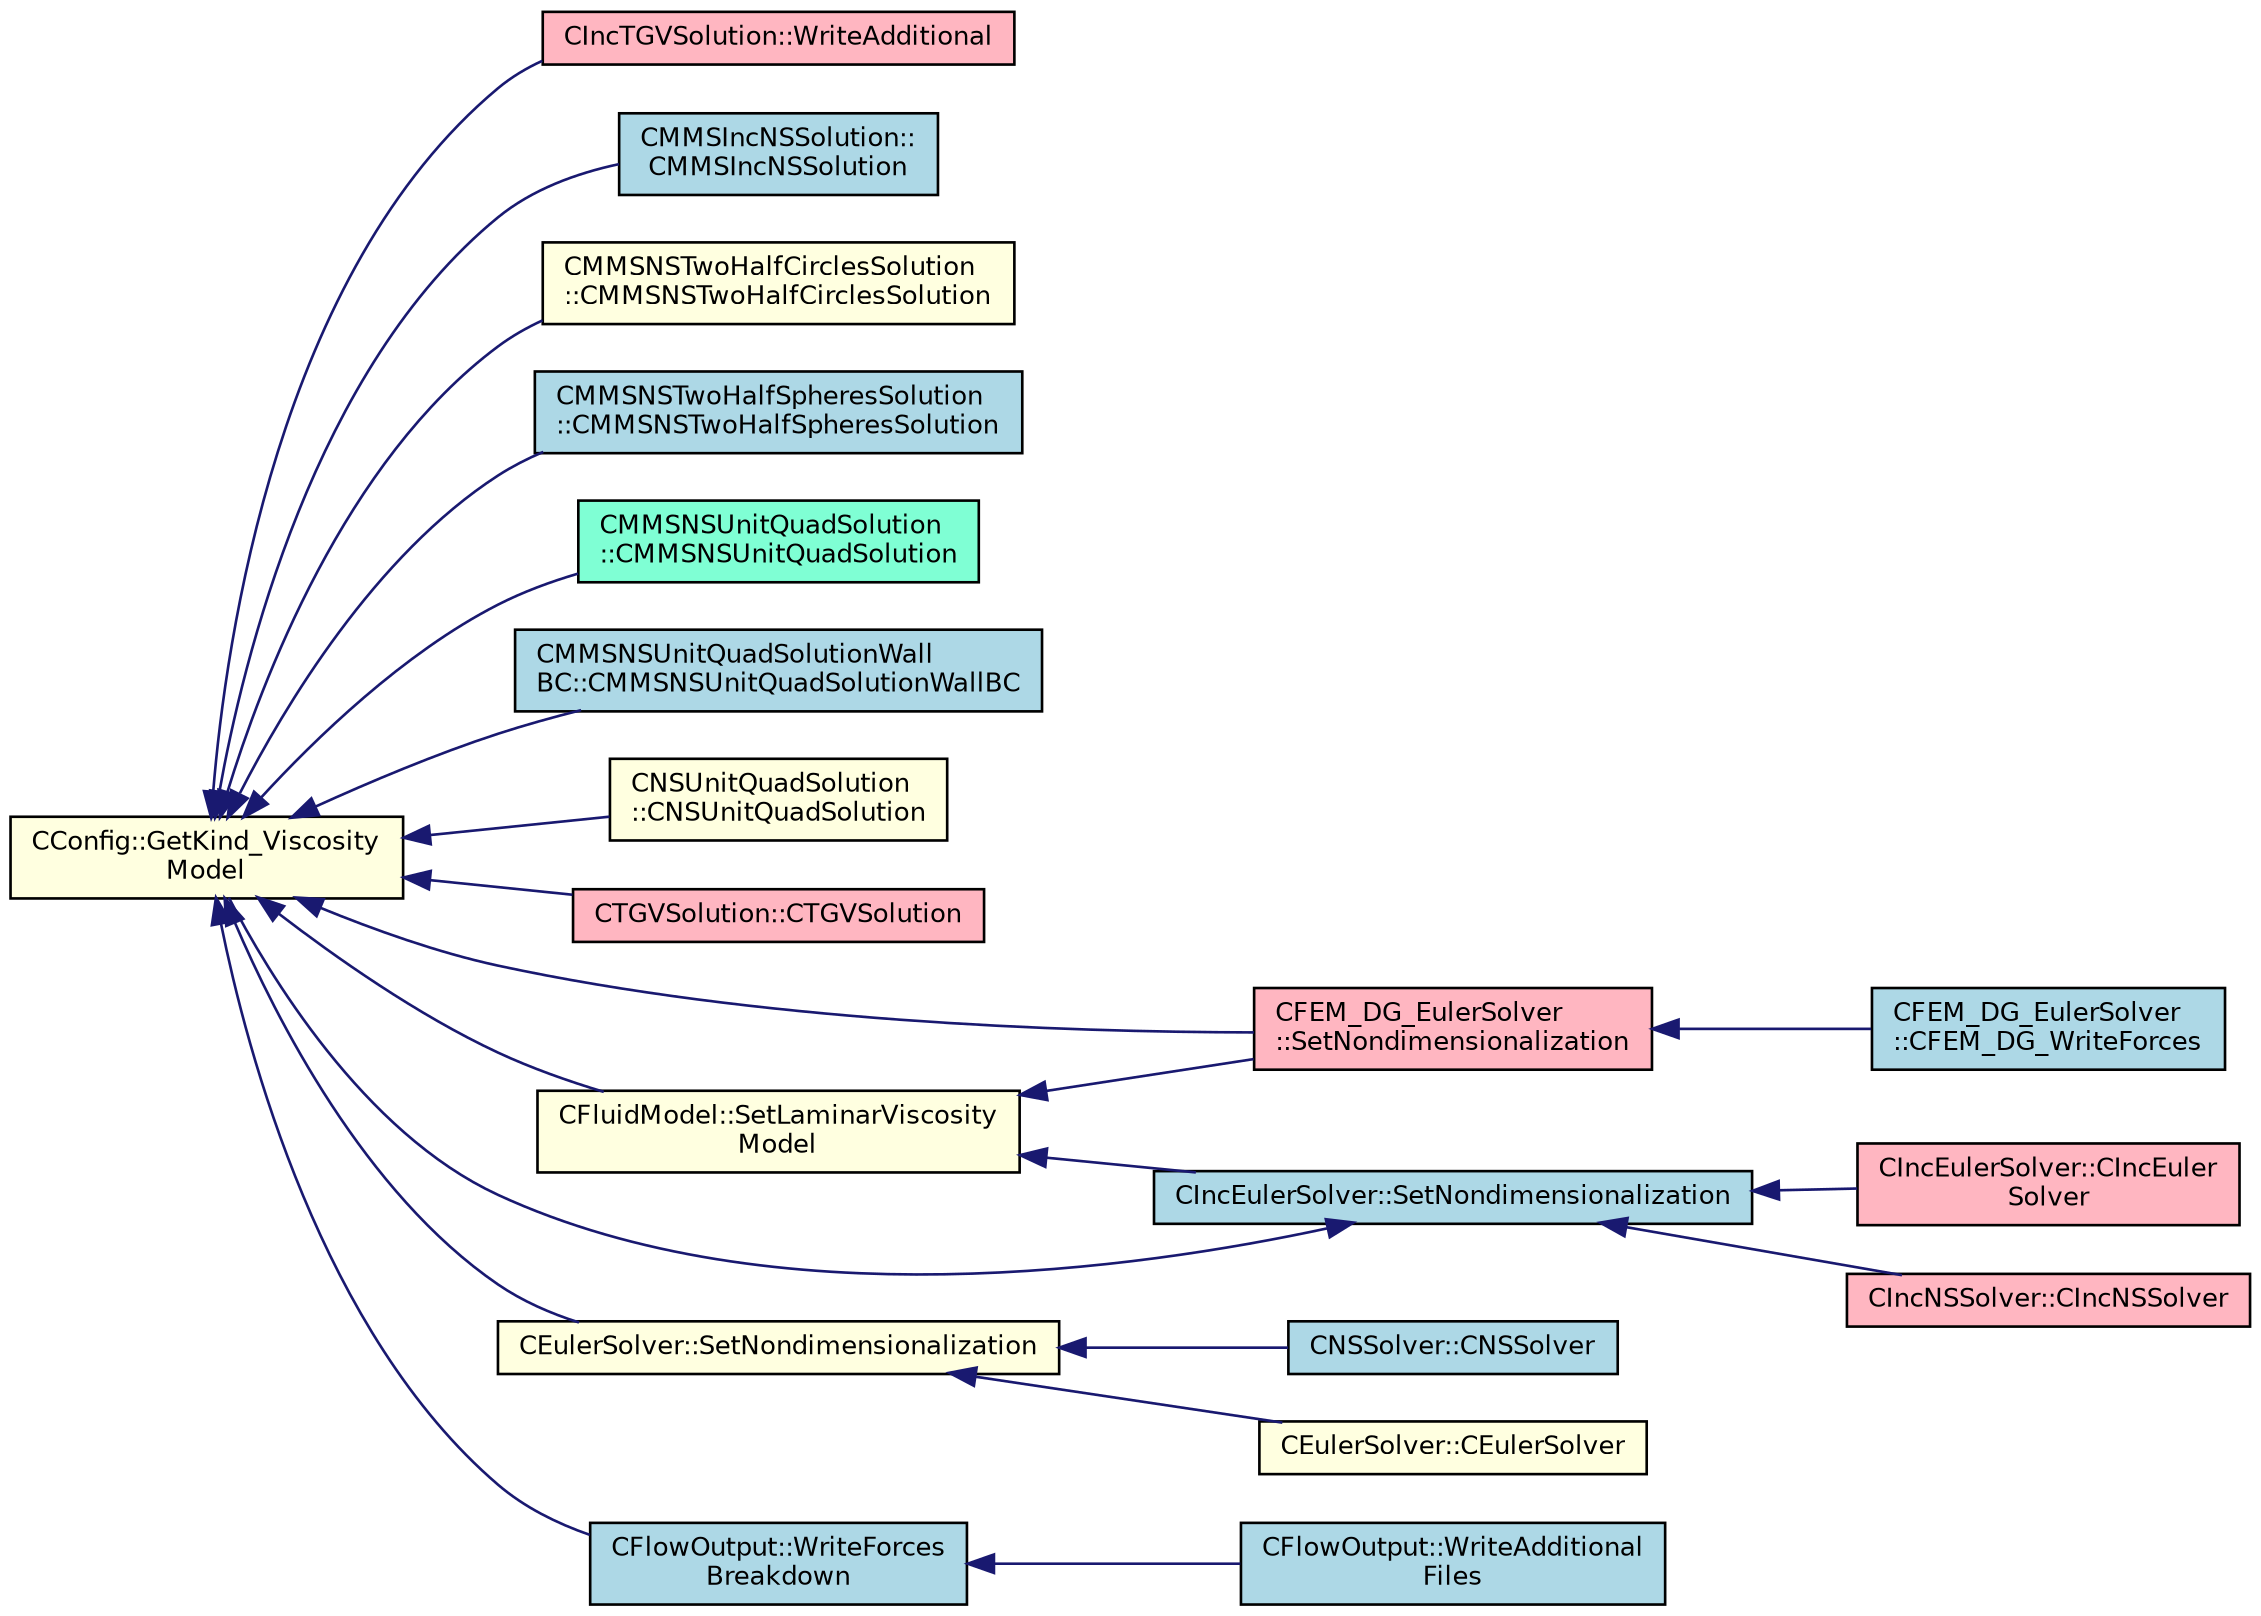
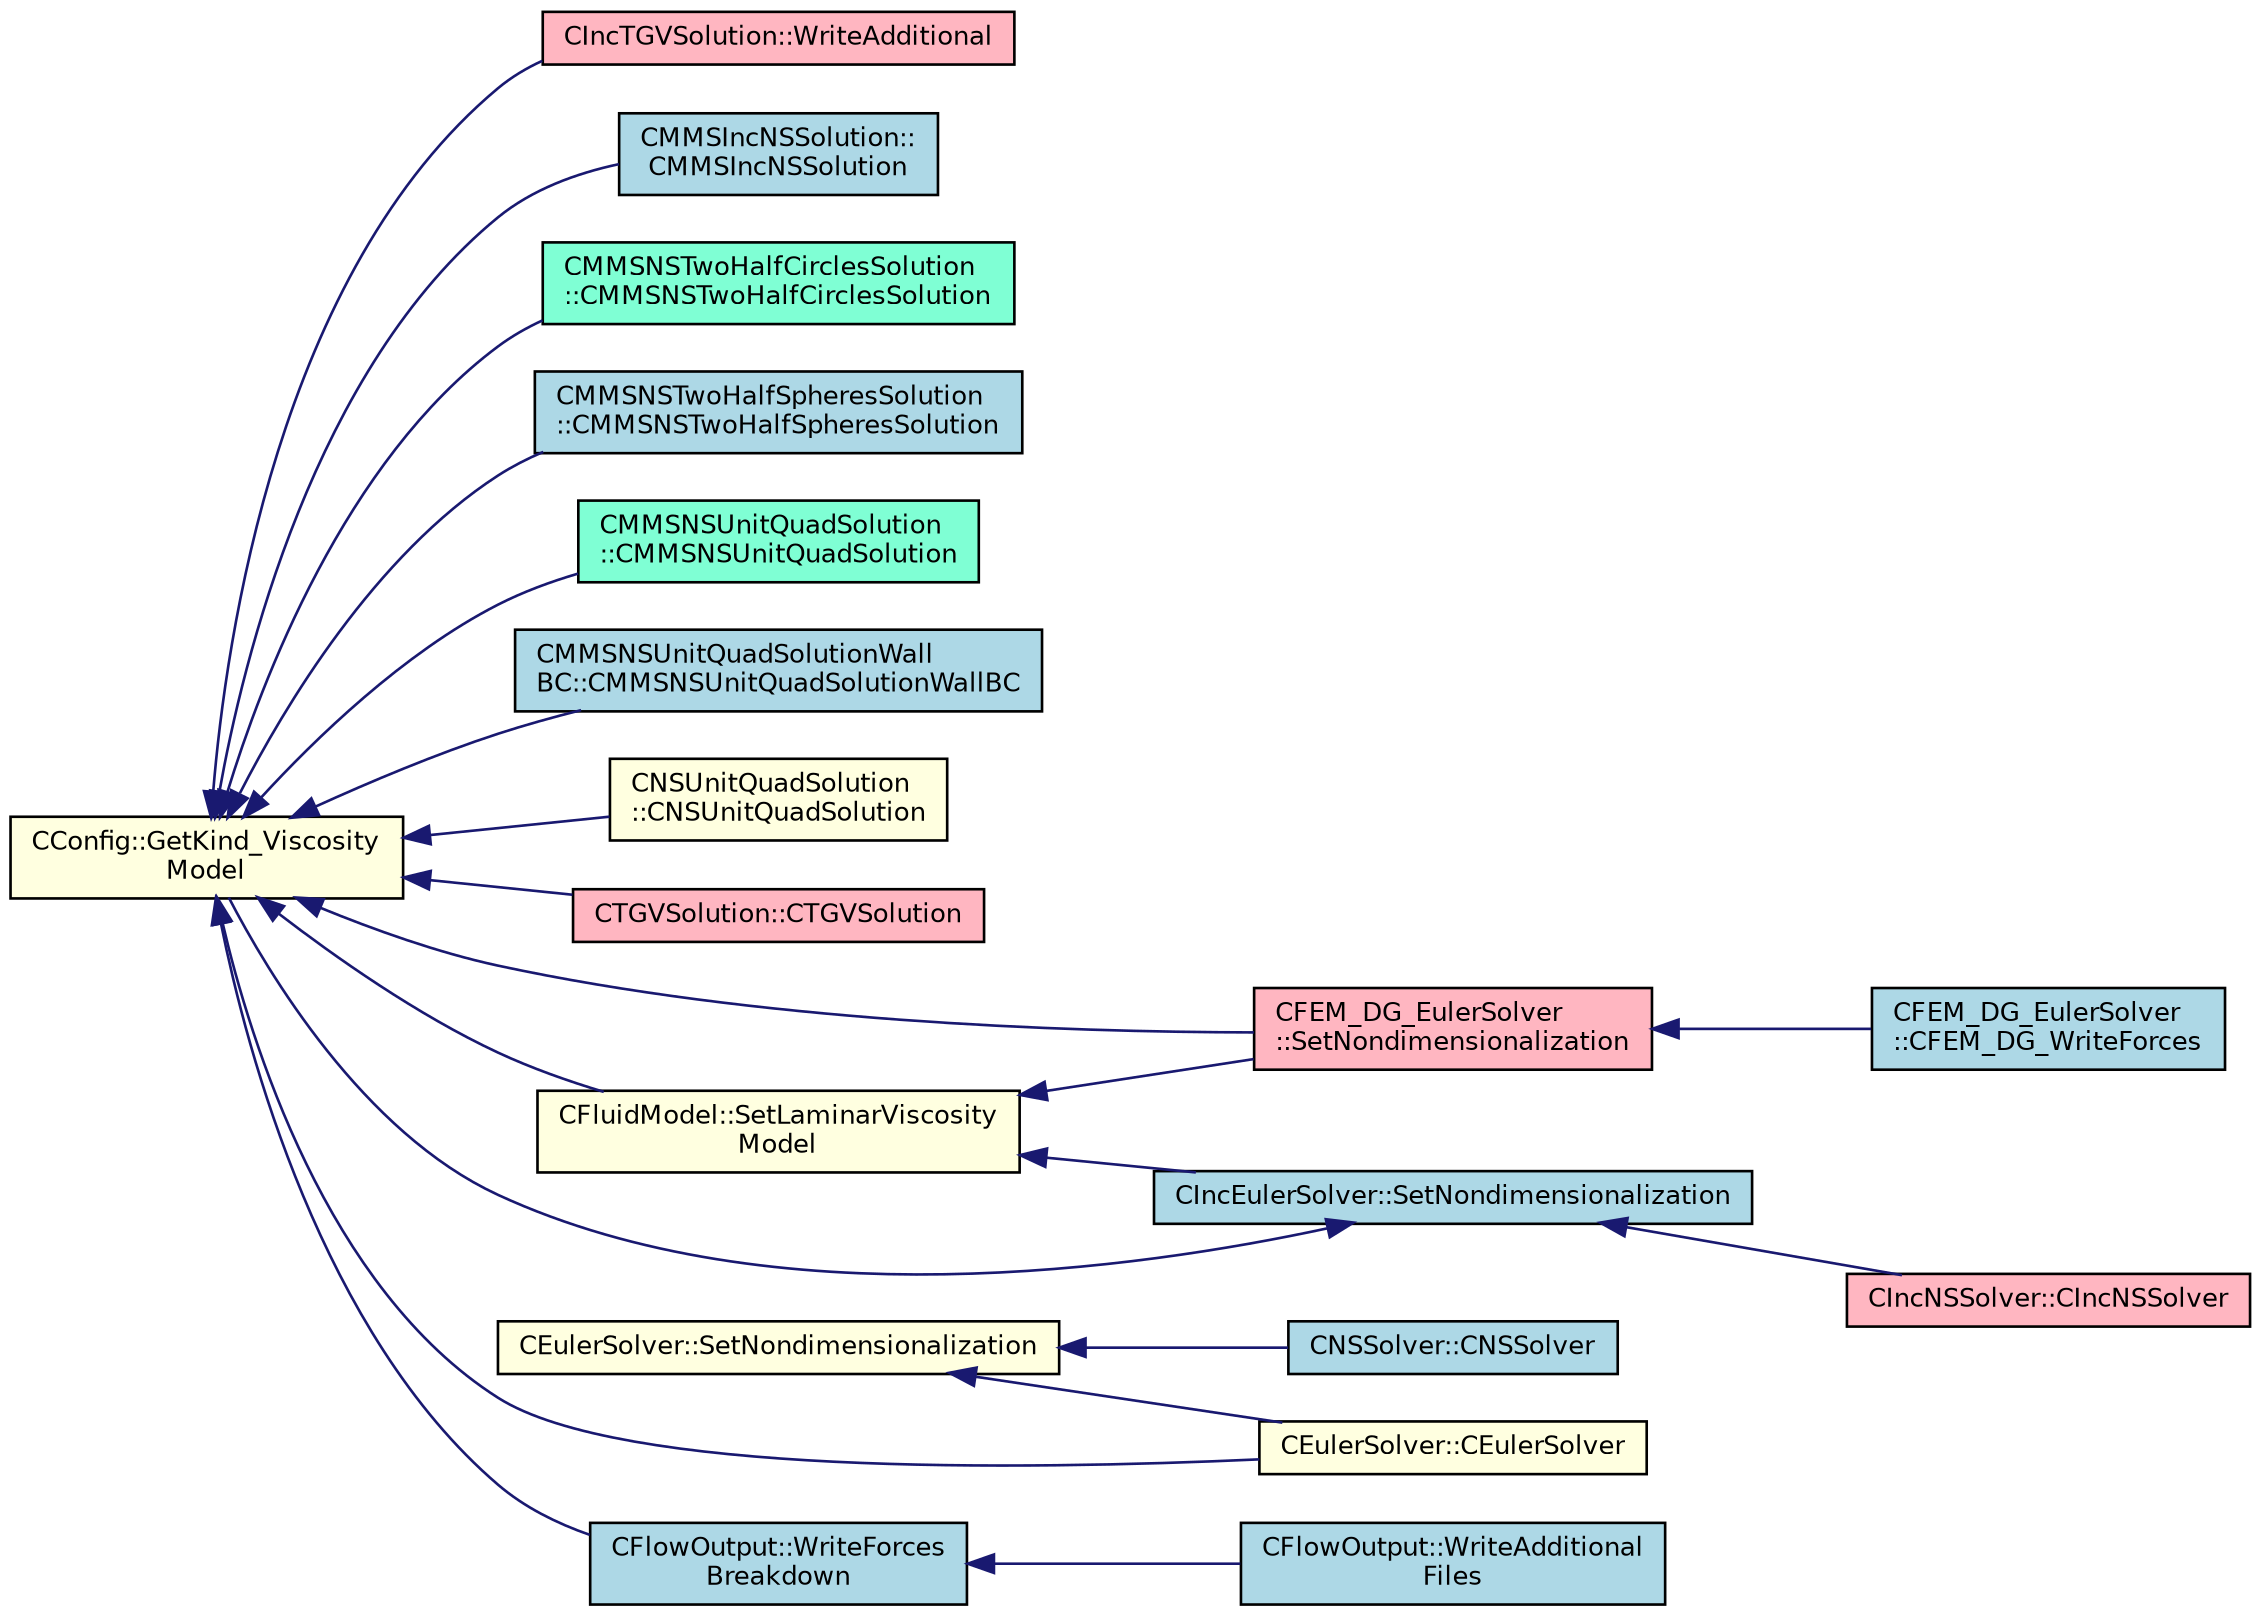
(779, 283) -> (779, 283)
(369, 1158) -> (596, 1433)
(2048, 1184) -> none
